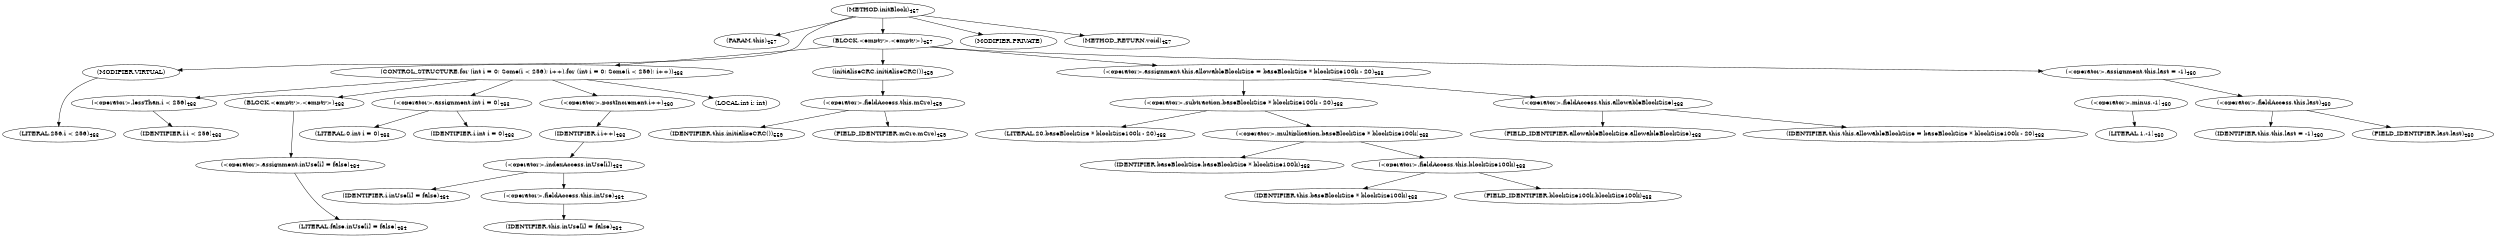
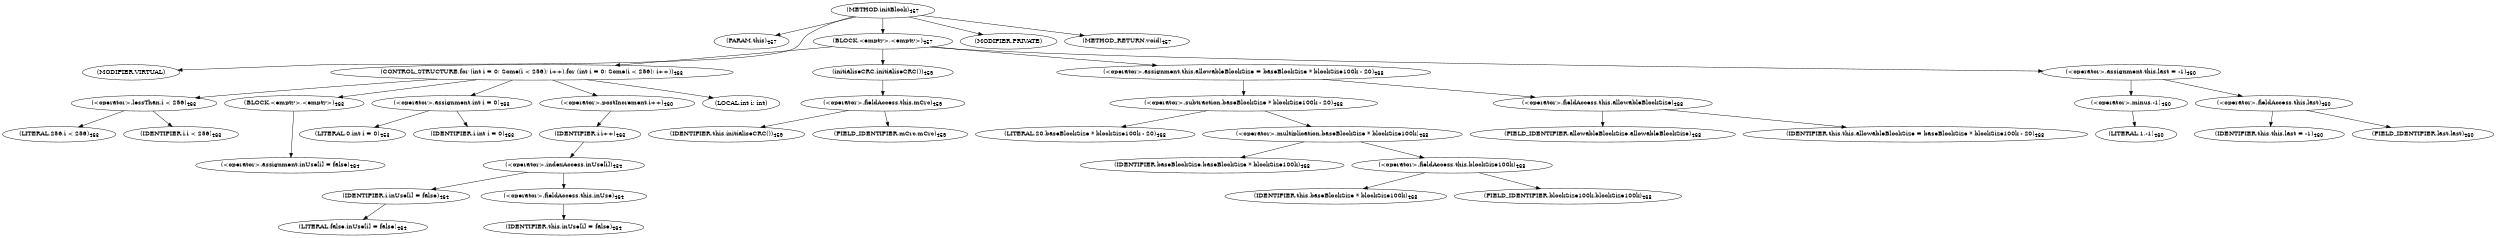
none -> (2131, 86)
(70, 93) -> (103, 118)
(385, 134) -> (385, 134)
(778, 134) -> (778, 134)
(312, 198) -> (376, 211)
